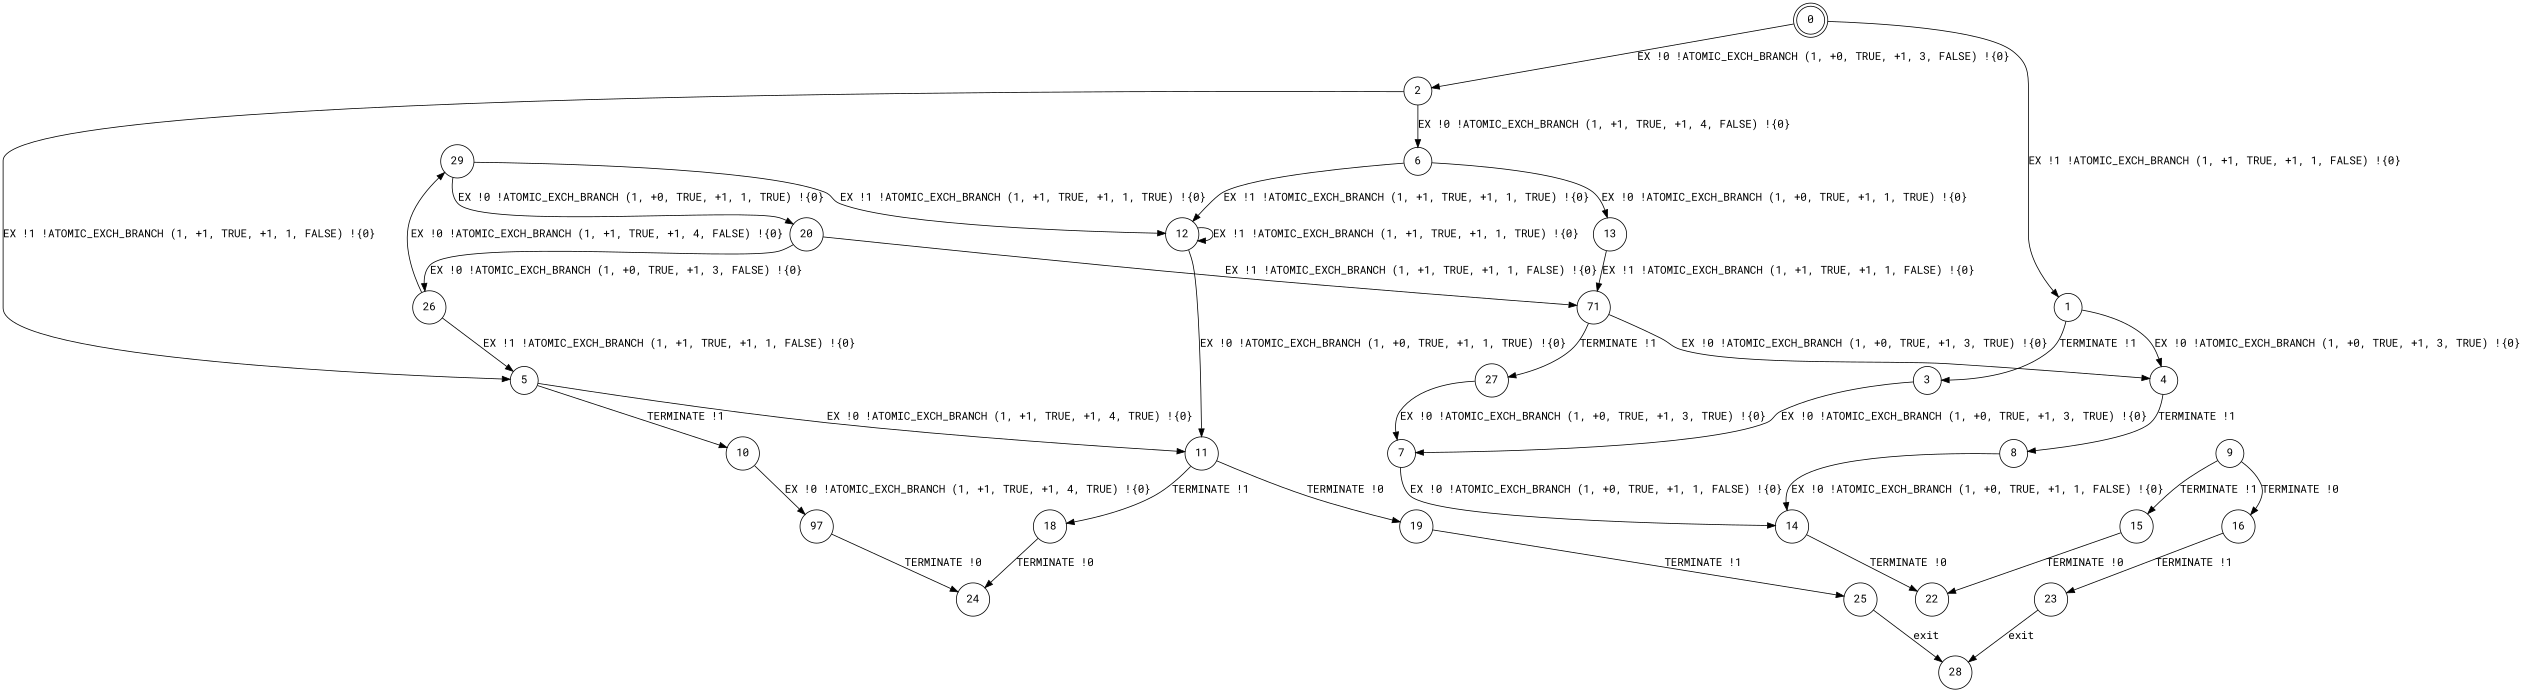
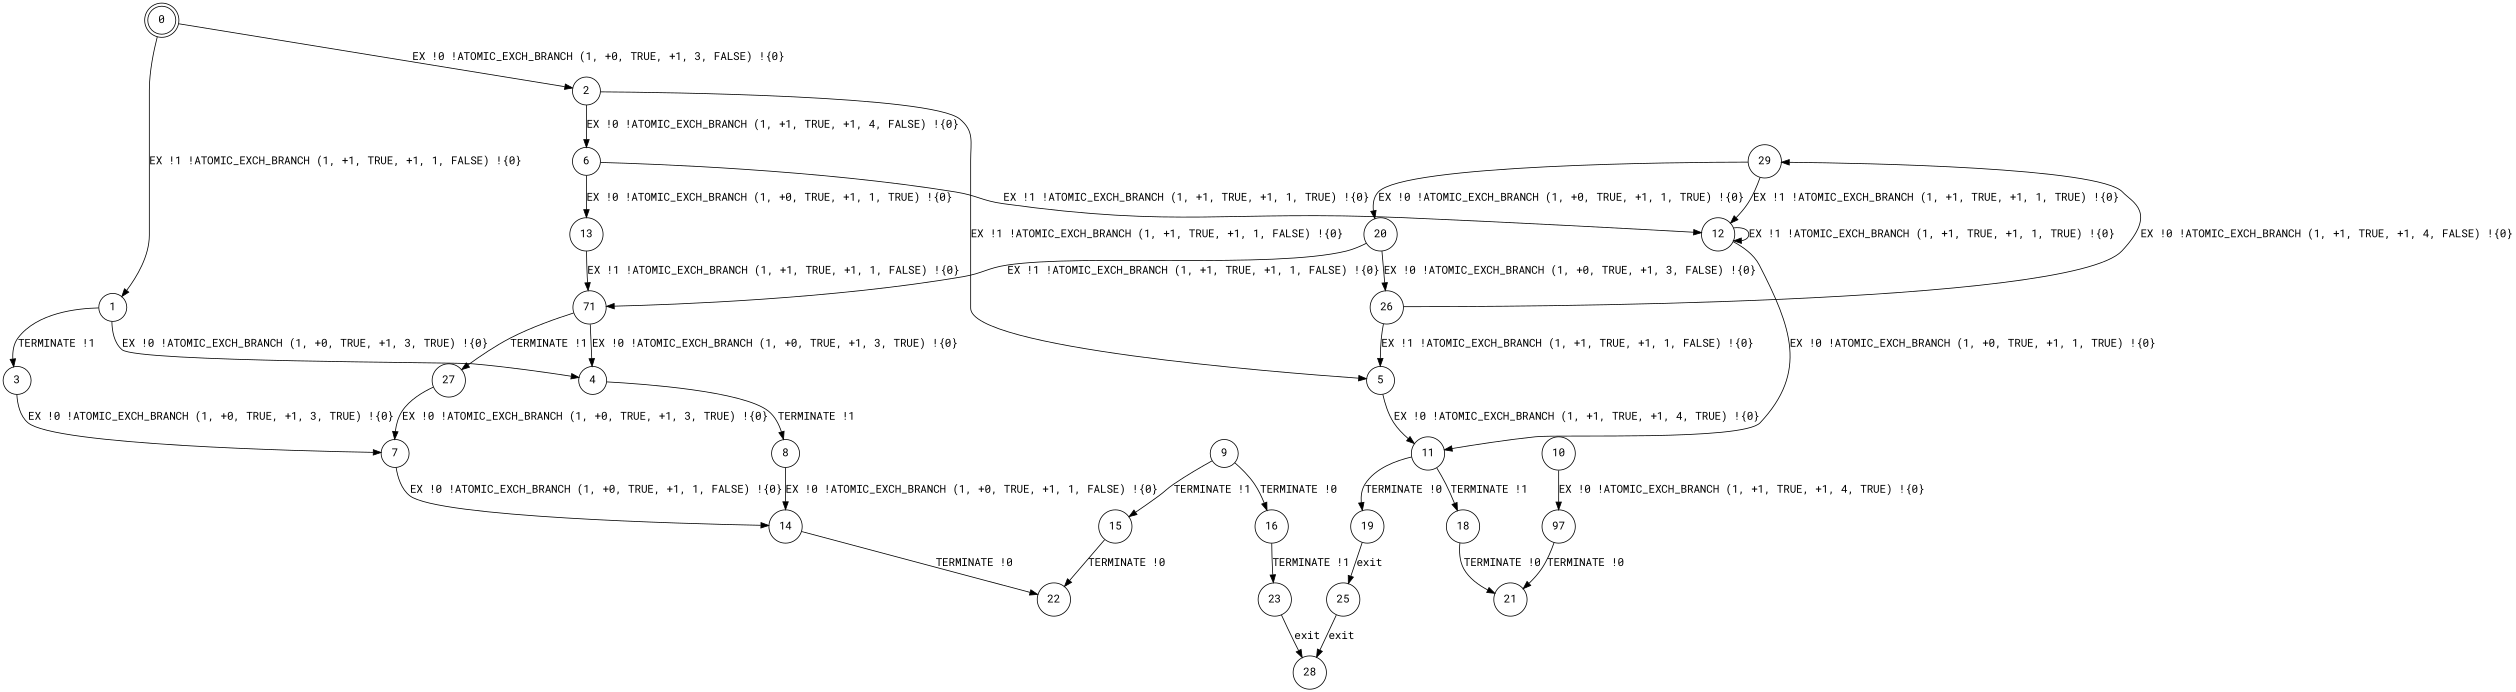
(628, 415) -> none
(1703, 563) -> (1370, 563)
(973, 600) -> (1510, 600)
